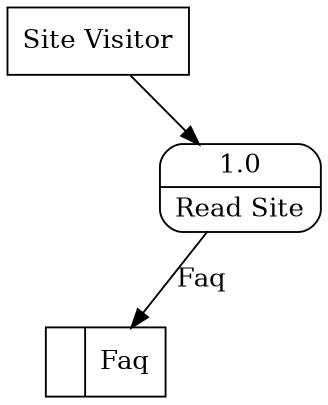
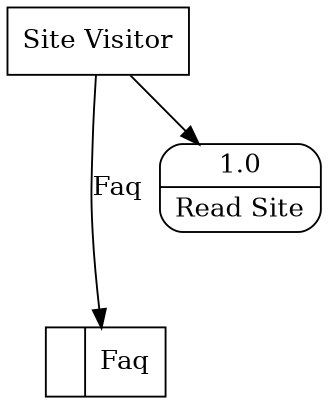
(176, 272) -> (91, 192)
